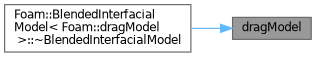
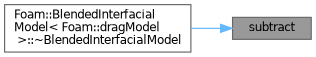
(272, 28) -> (272, 28)
